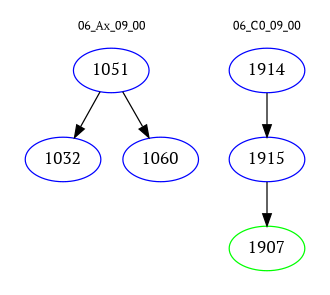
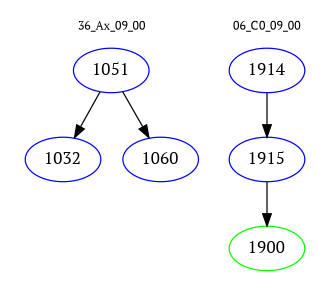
(112, 27) -> (112, 27)
(267, 248) -> (267, 248)
